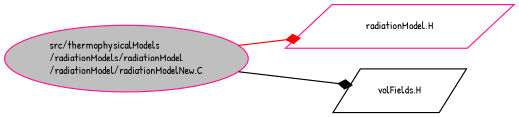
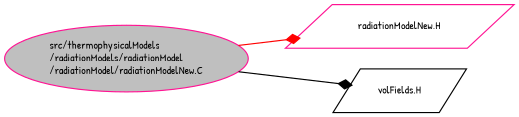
(400, 26) -> (400, 26)
